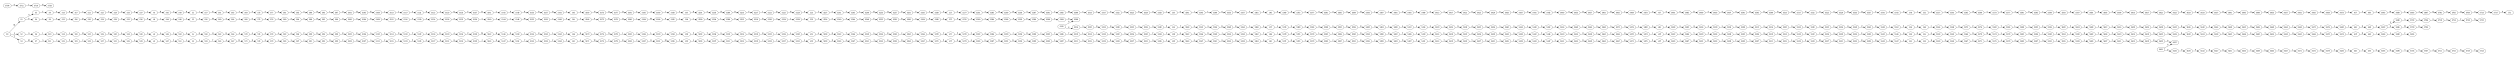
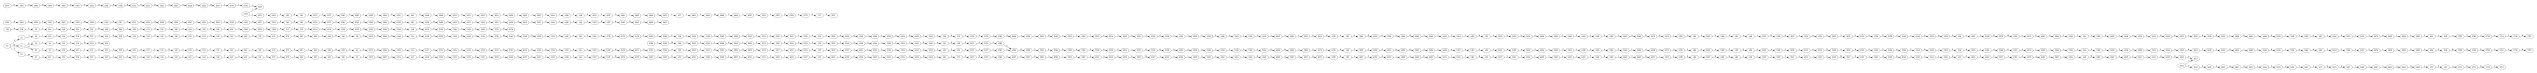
(985, 13) -> (1006, 50)
(1652, 13) -> none
(1917, 13) -> (252, 11)
(115, 20) -> none
(622, 20) -> none
(1068, 23) -> (1104, 50)
(2390, 24) -> (2438, 36)
none -> (2480, 50)
